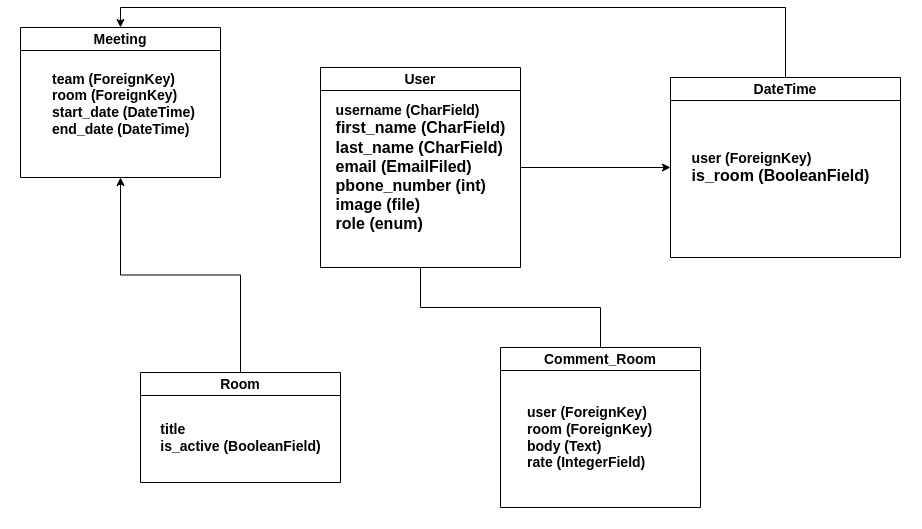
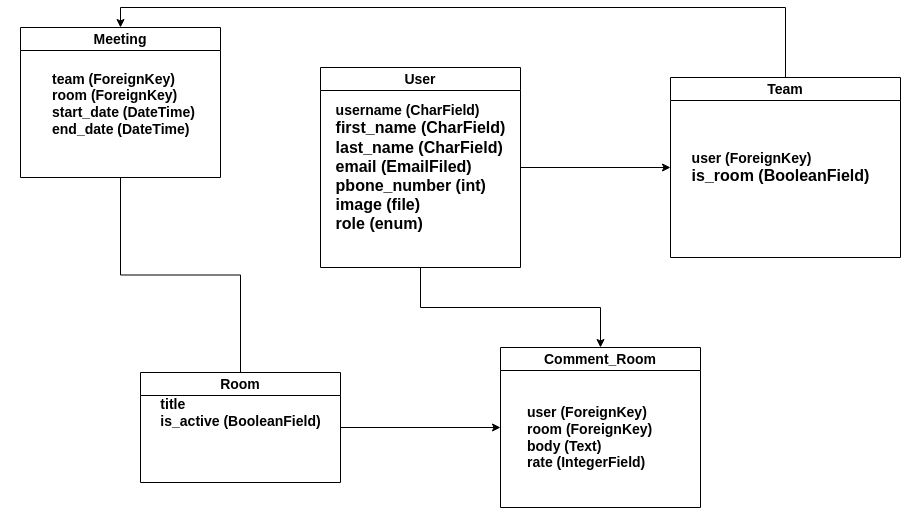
(786, 90) -> (786, 90)
(121, 185) -> (121, 183)
(601, 342) -> (601, 339)
none -> (418, 428)
(241, 438) -> (241, 413)
